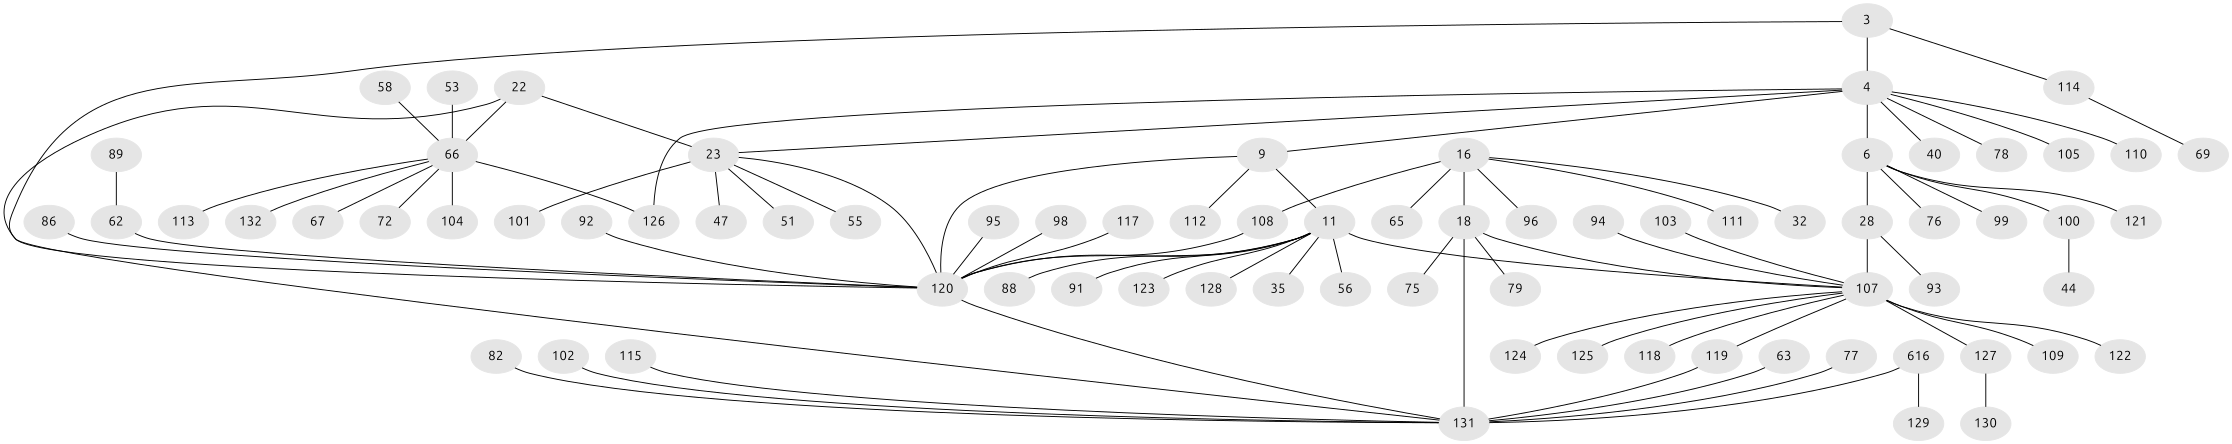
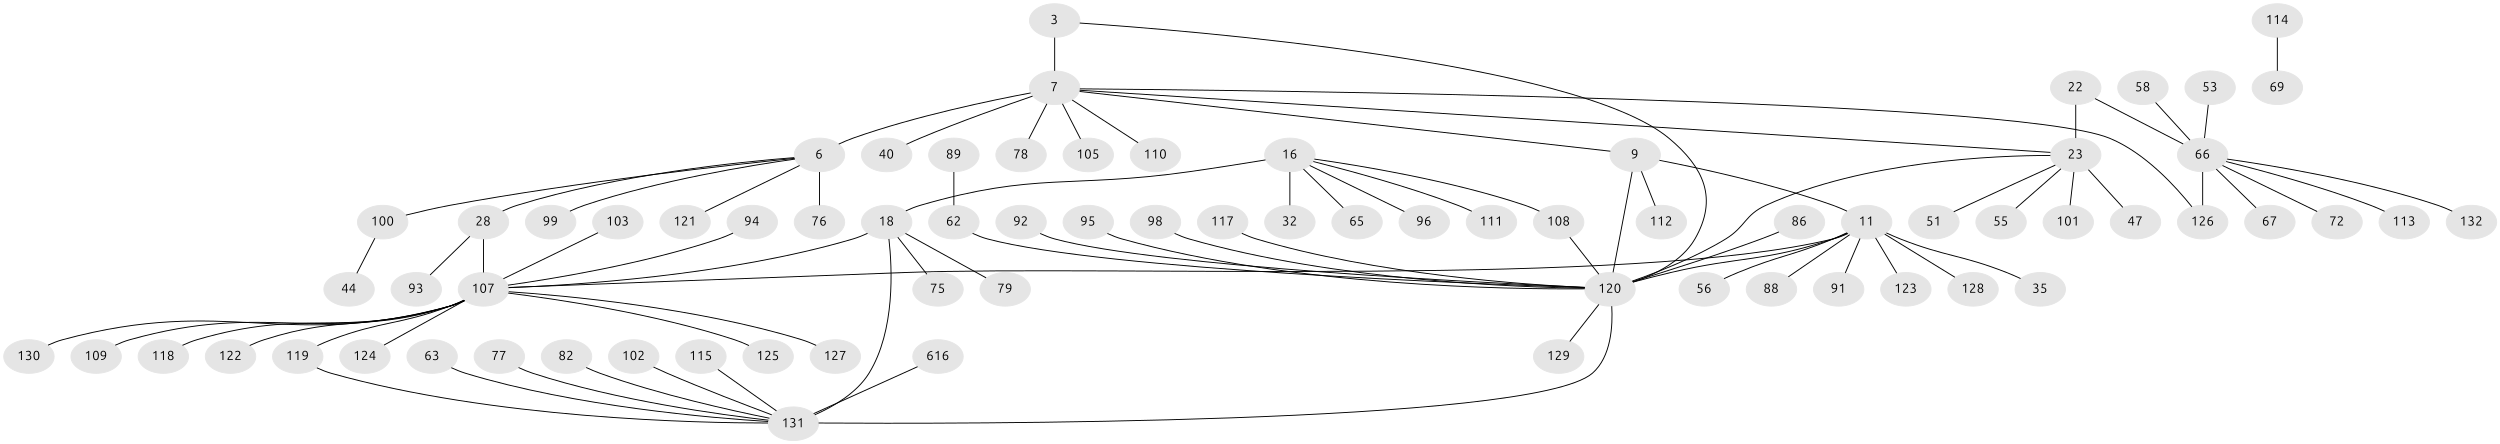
(1968, 54) -> none
(1867, 88) -> (1055, 88)
(452, 222) -> none
(444, 305) -> none
(1919, 390) -> (1584, 323)
(1986, 390) -> (182, 322)
